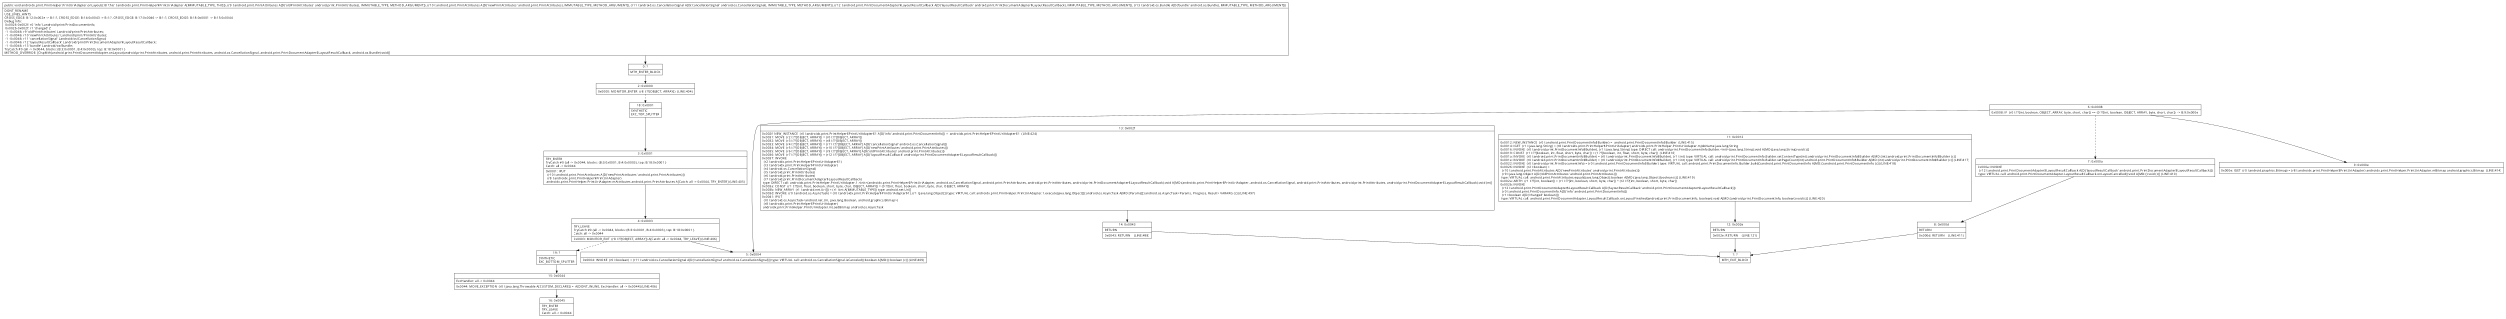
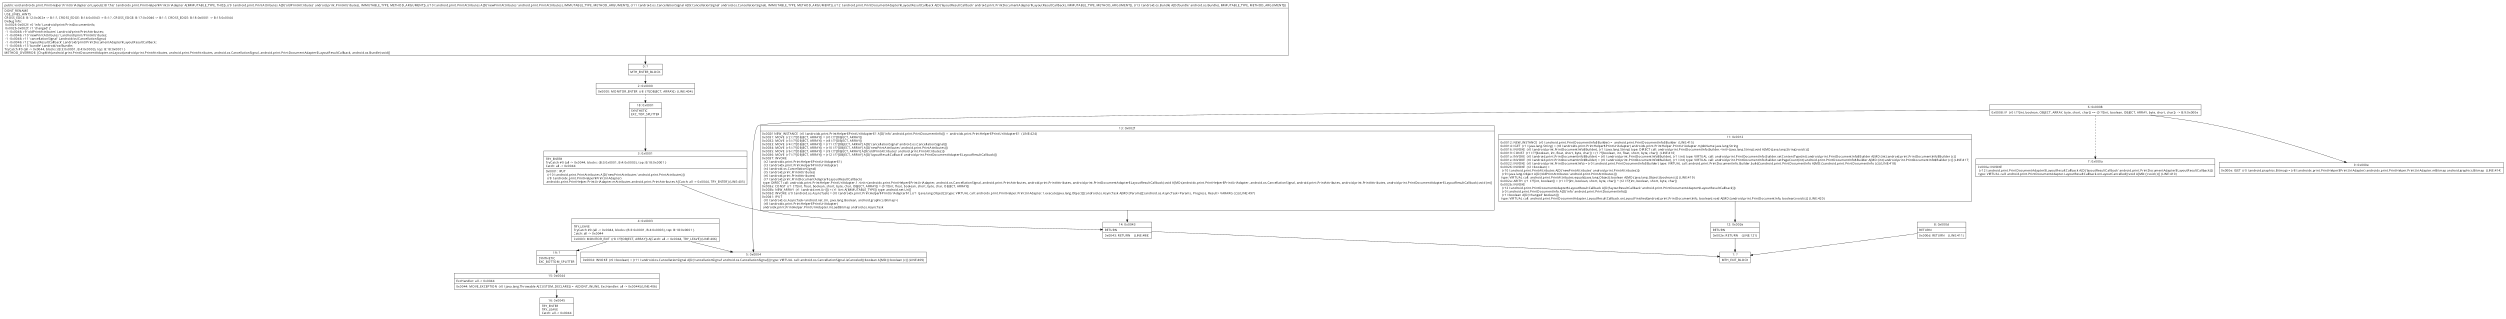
(2019, 199) -> none
(645, 200) -> (888, 223)
(593, 246) -> (593, 246)
